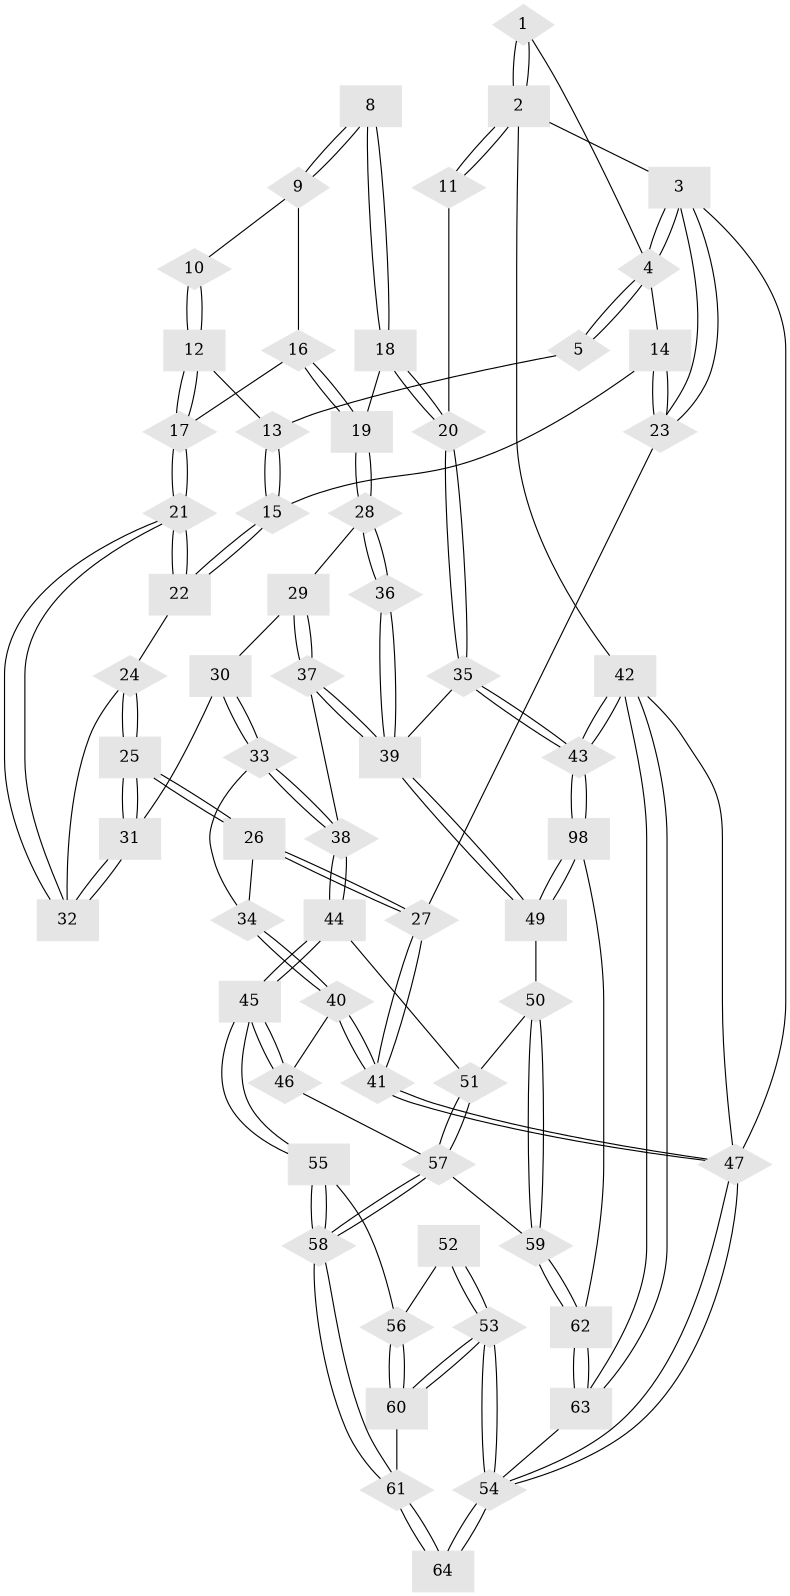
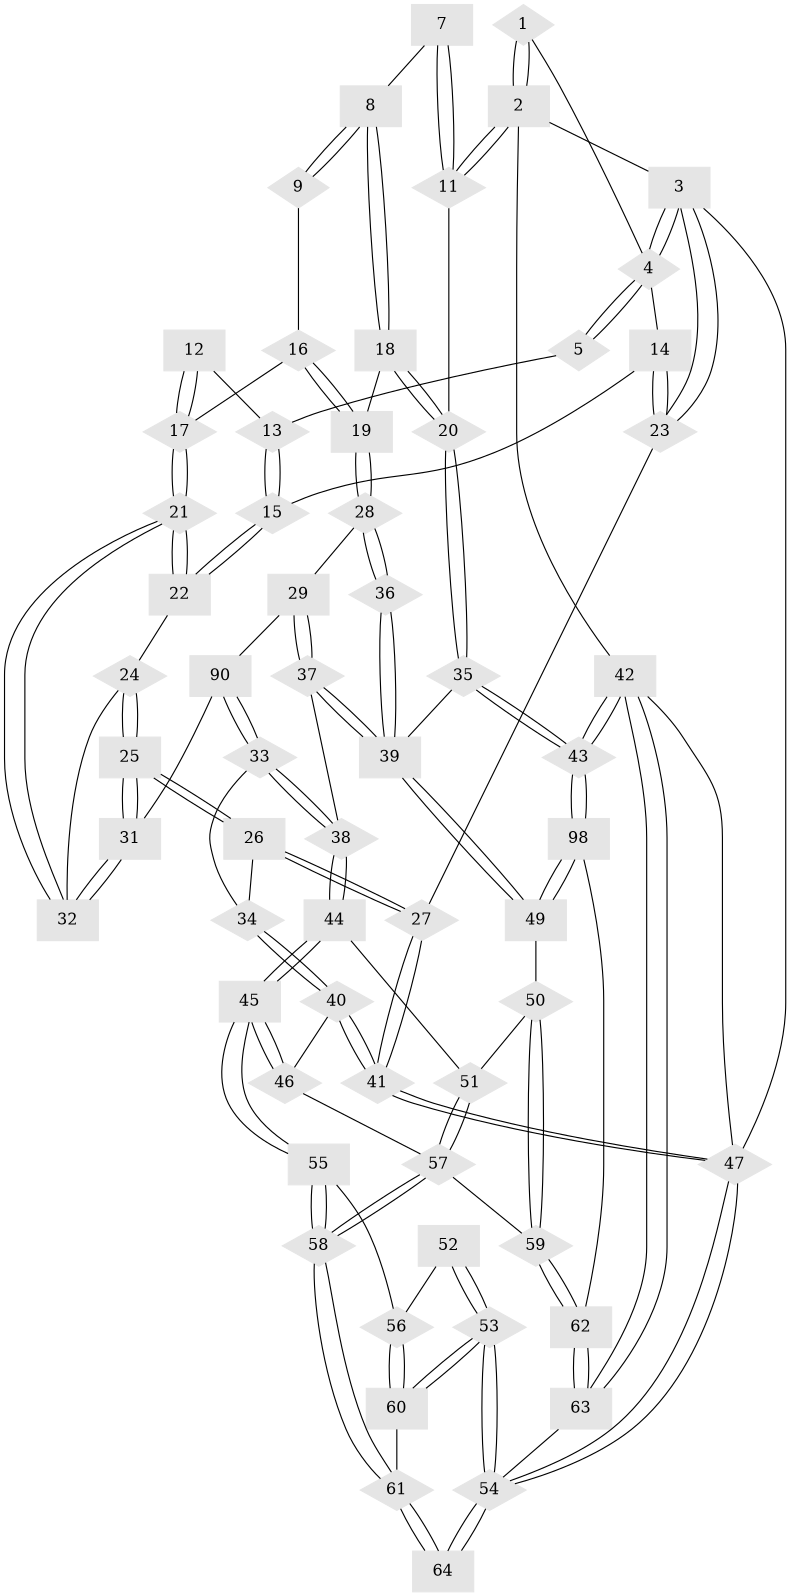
none -> (442, 25)
(194, 269) -> none
(220, 676) -> (220, 676)
